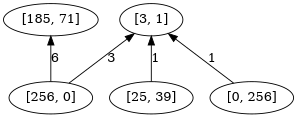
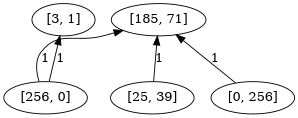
(55, 59) -> (46, 59)
(112, 59) -> (61, 59)
(205, 61) -> (209, 62)
(151, 63) -> (155, 63)
